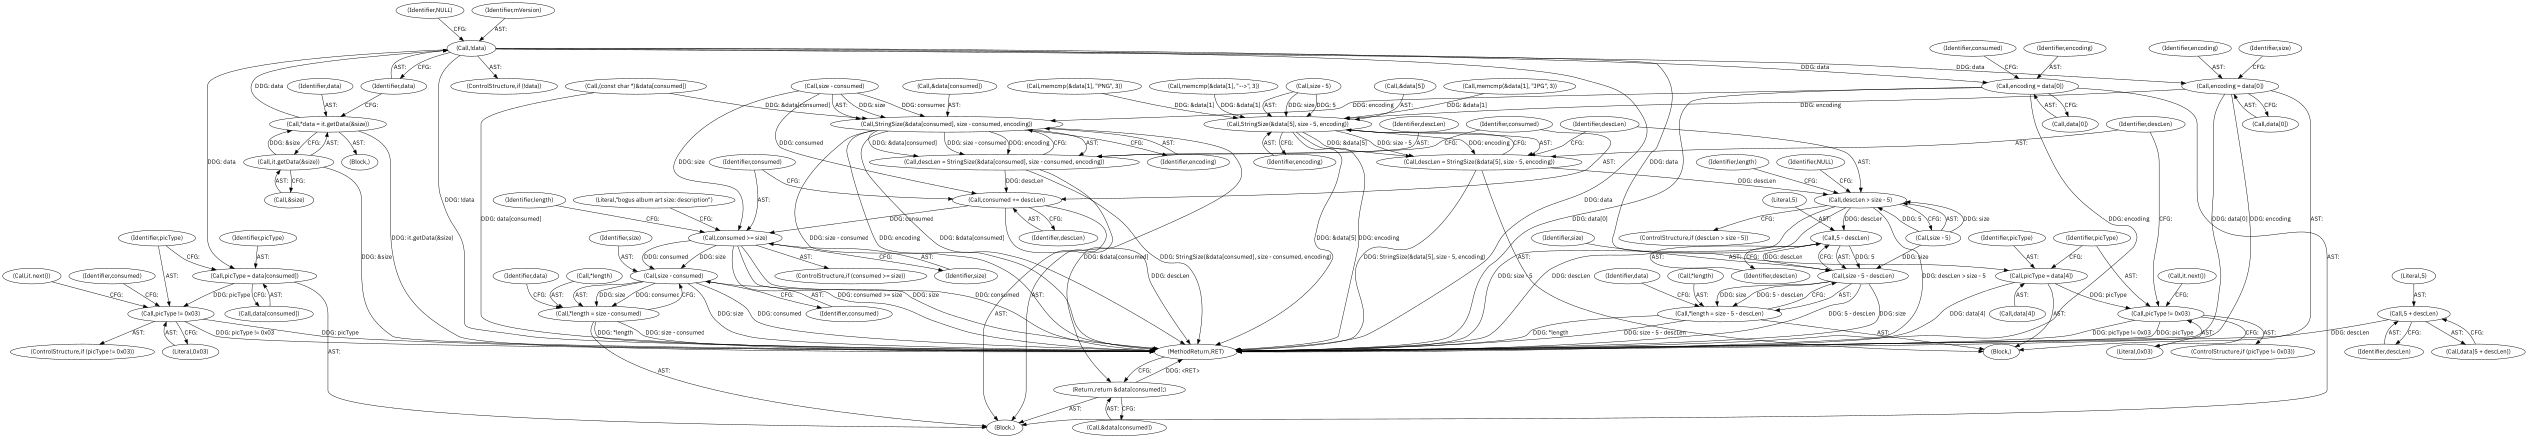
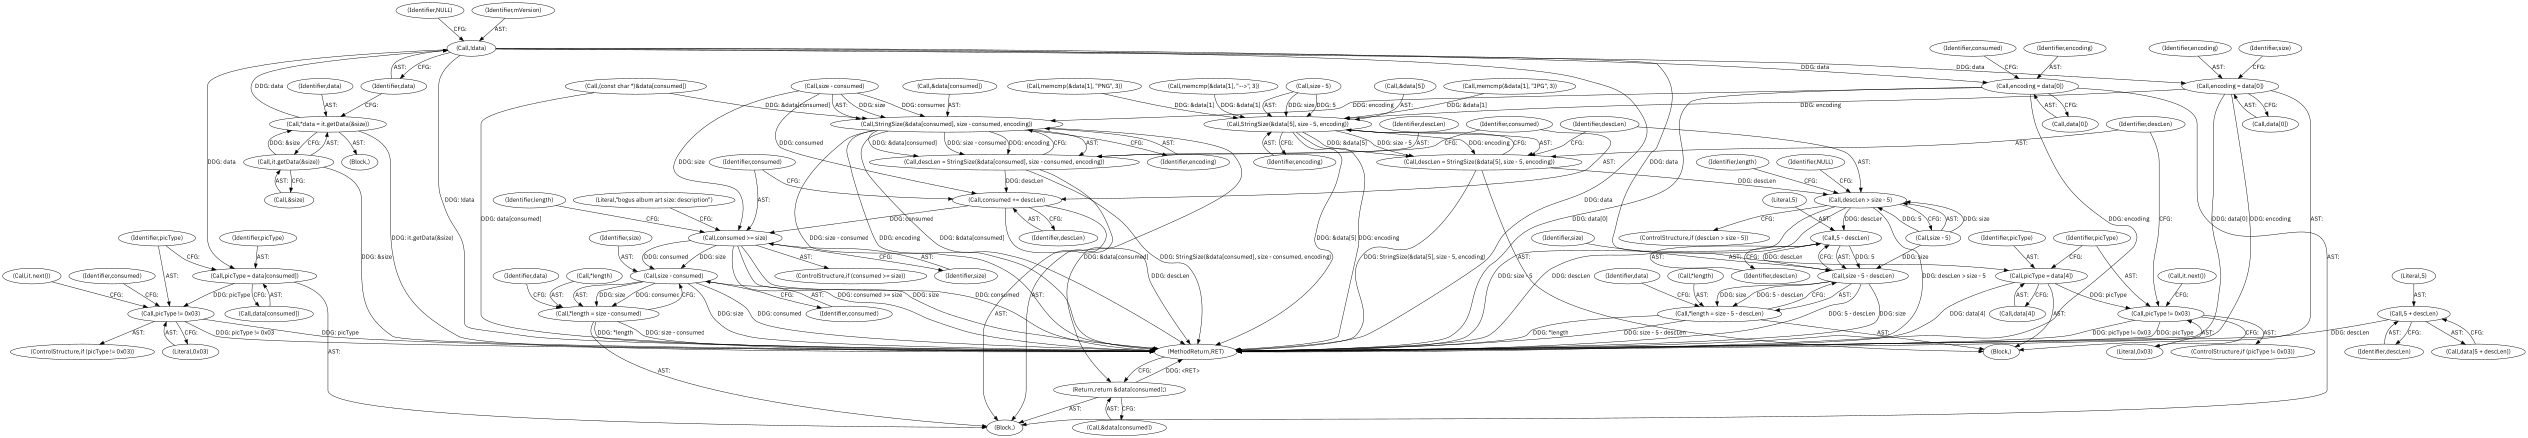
(504, 86) -> none
none -> (2034, 294)
